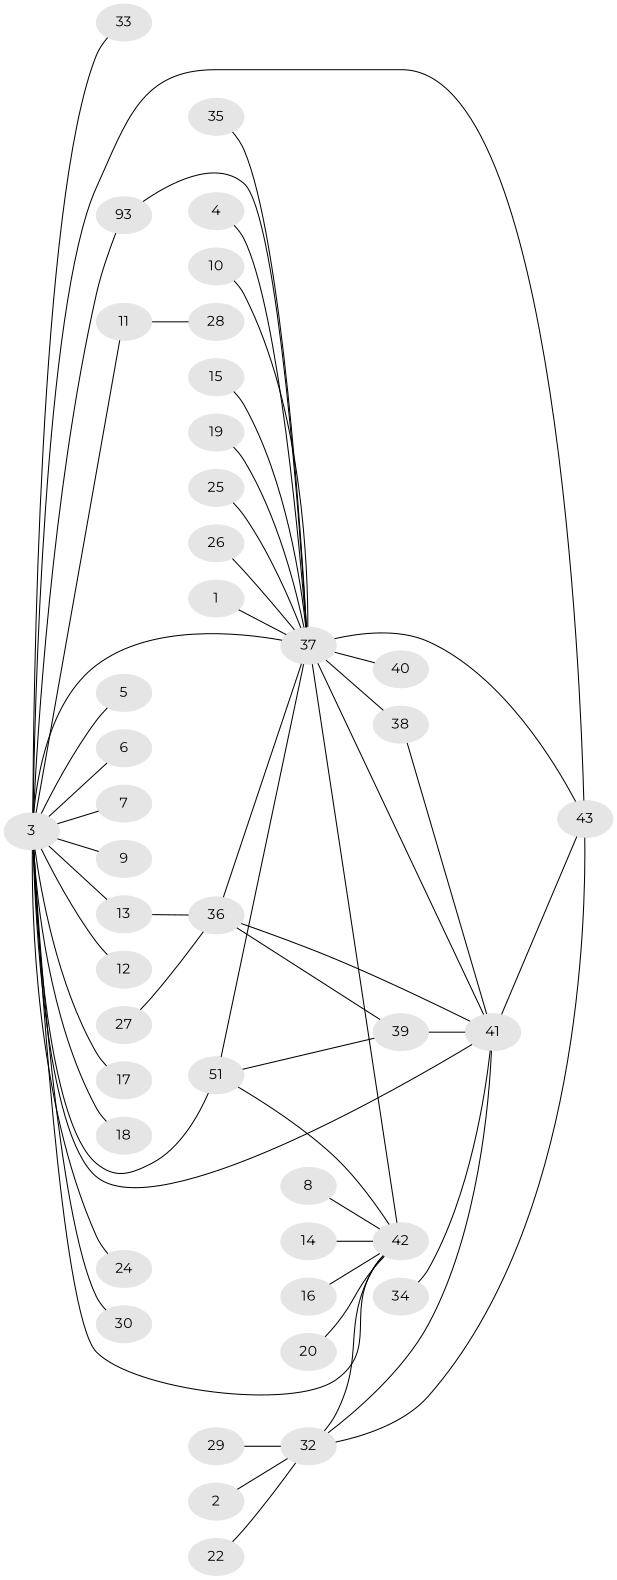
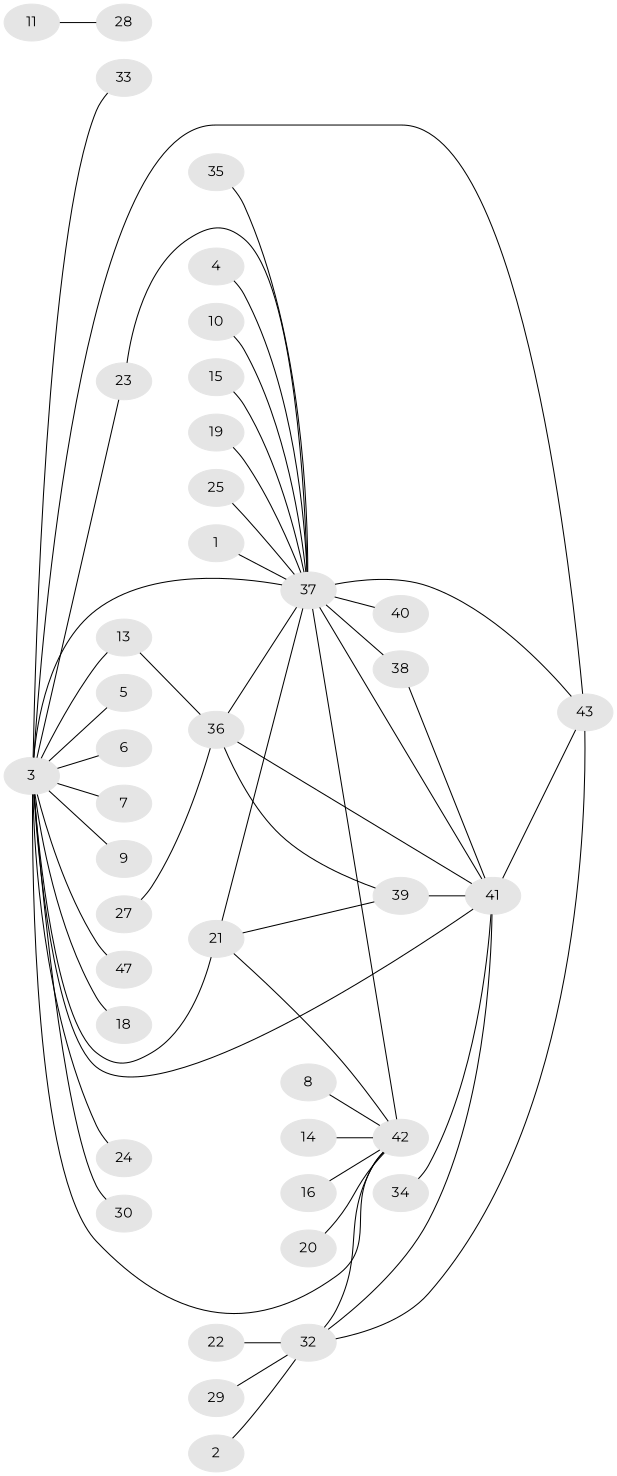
(124, 215) -> (124, 381)
(216, 543) -> none
(78, 577) -> none
(124, 970) -> none
(216, 1075) -> (216, 939)
(124, 1080) -> (124, 970)
